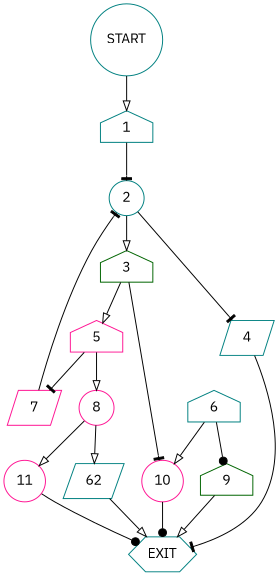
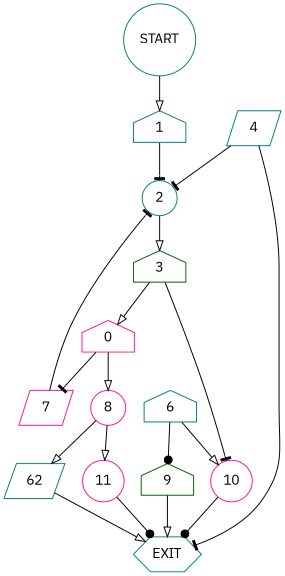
(183, 264) -> (204, 165)
(97, 338) -> (108, 338)
